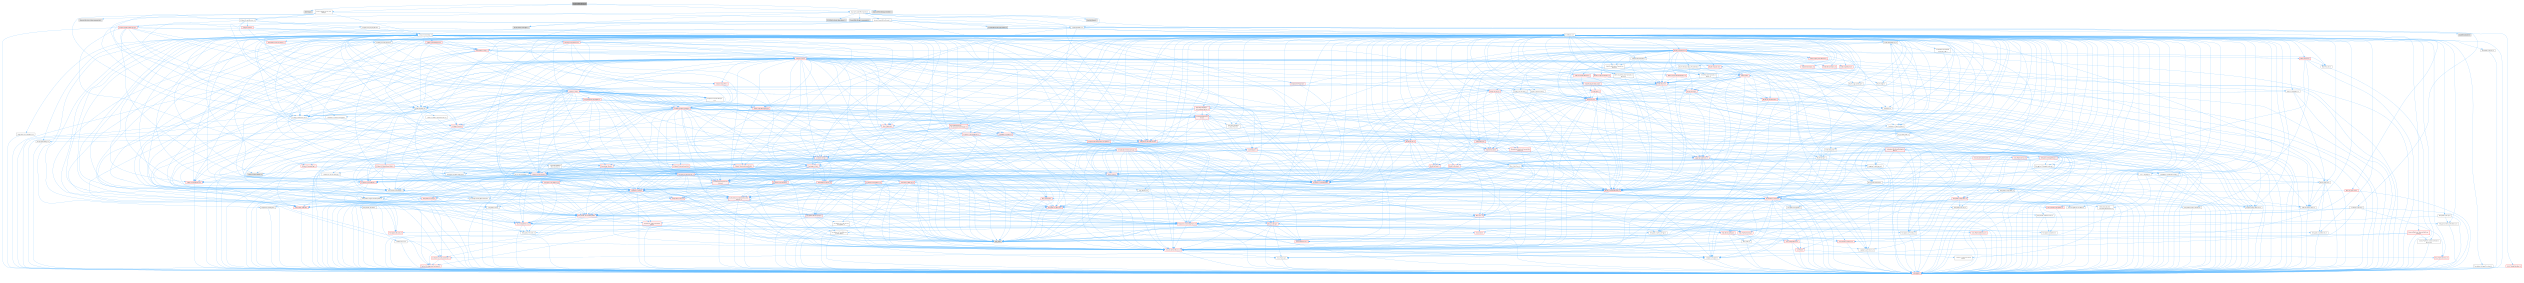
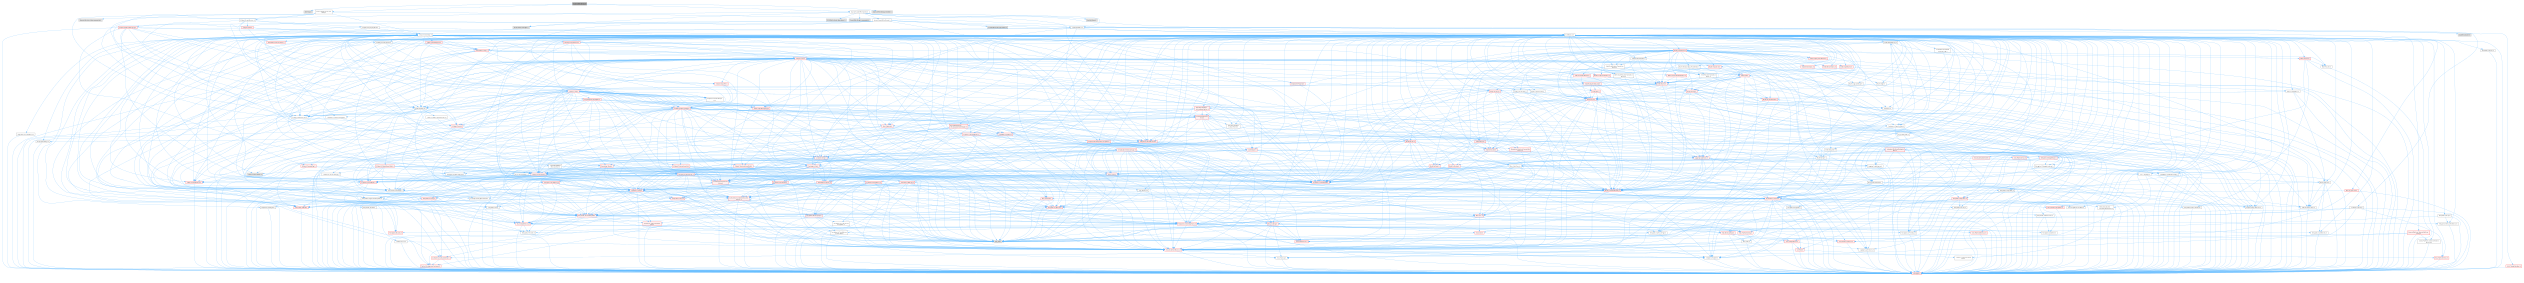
(2483, 266) -> none
